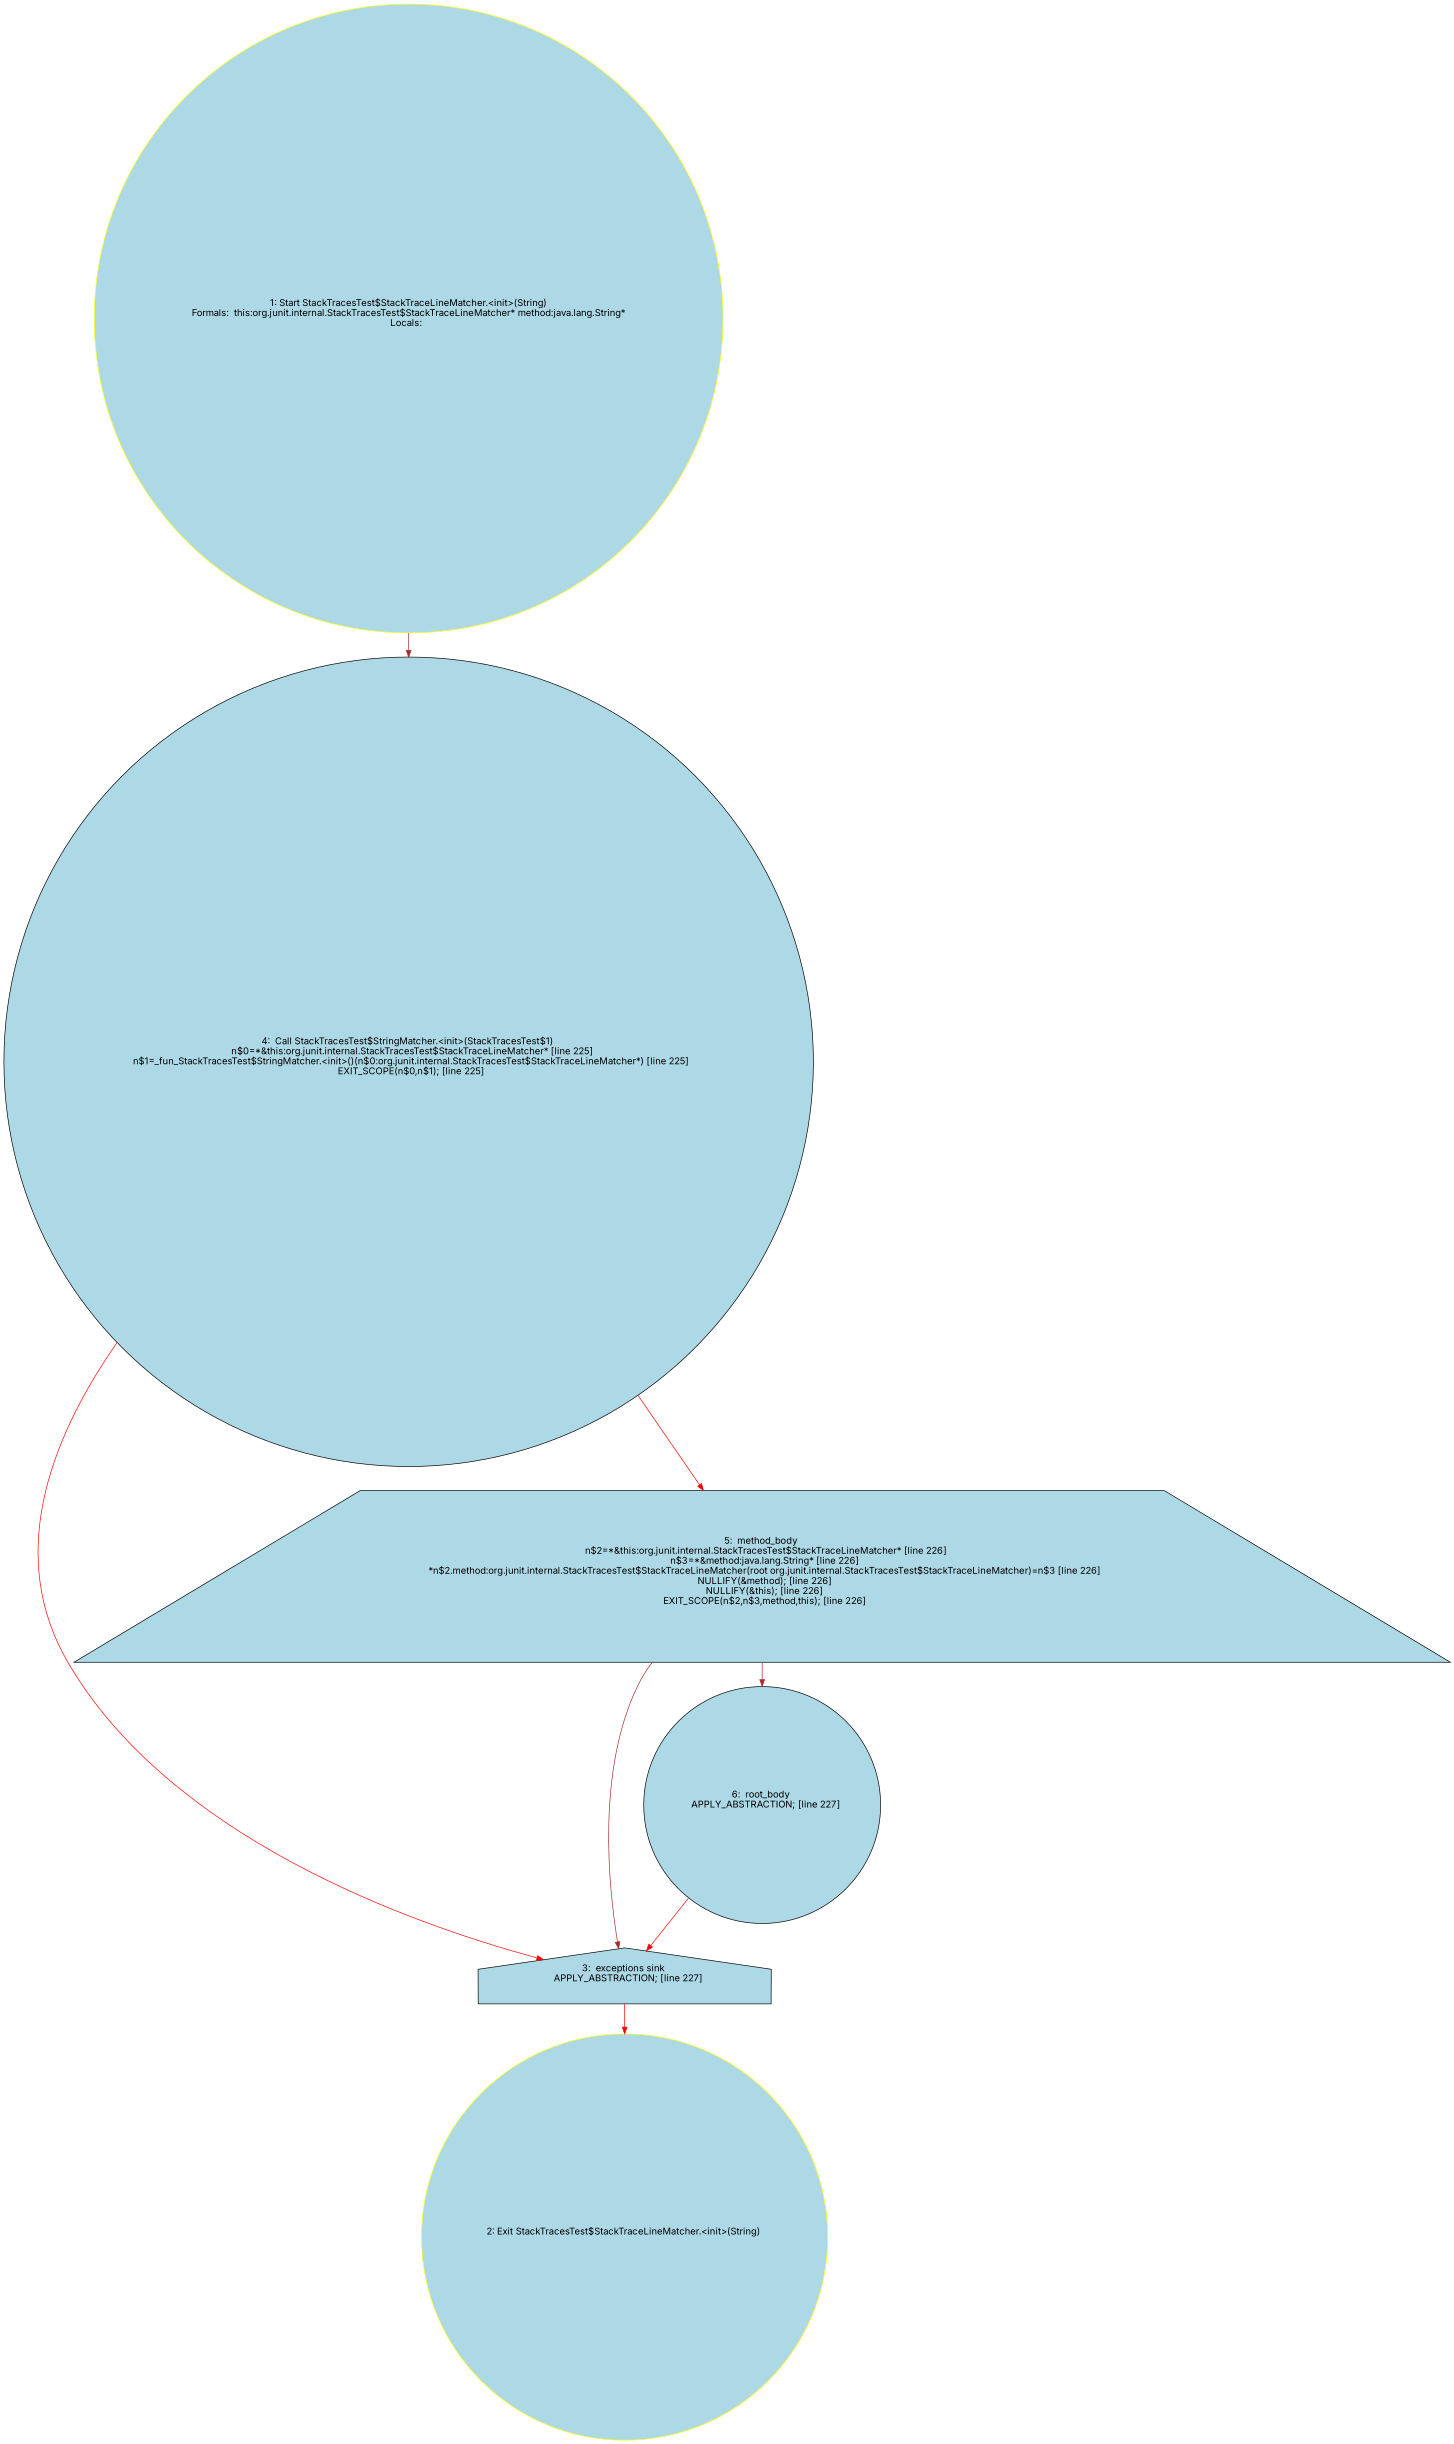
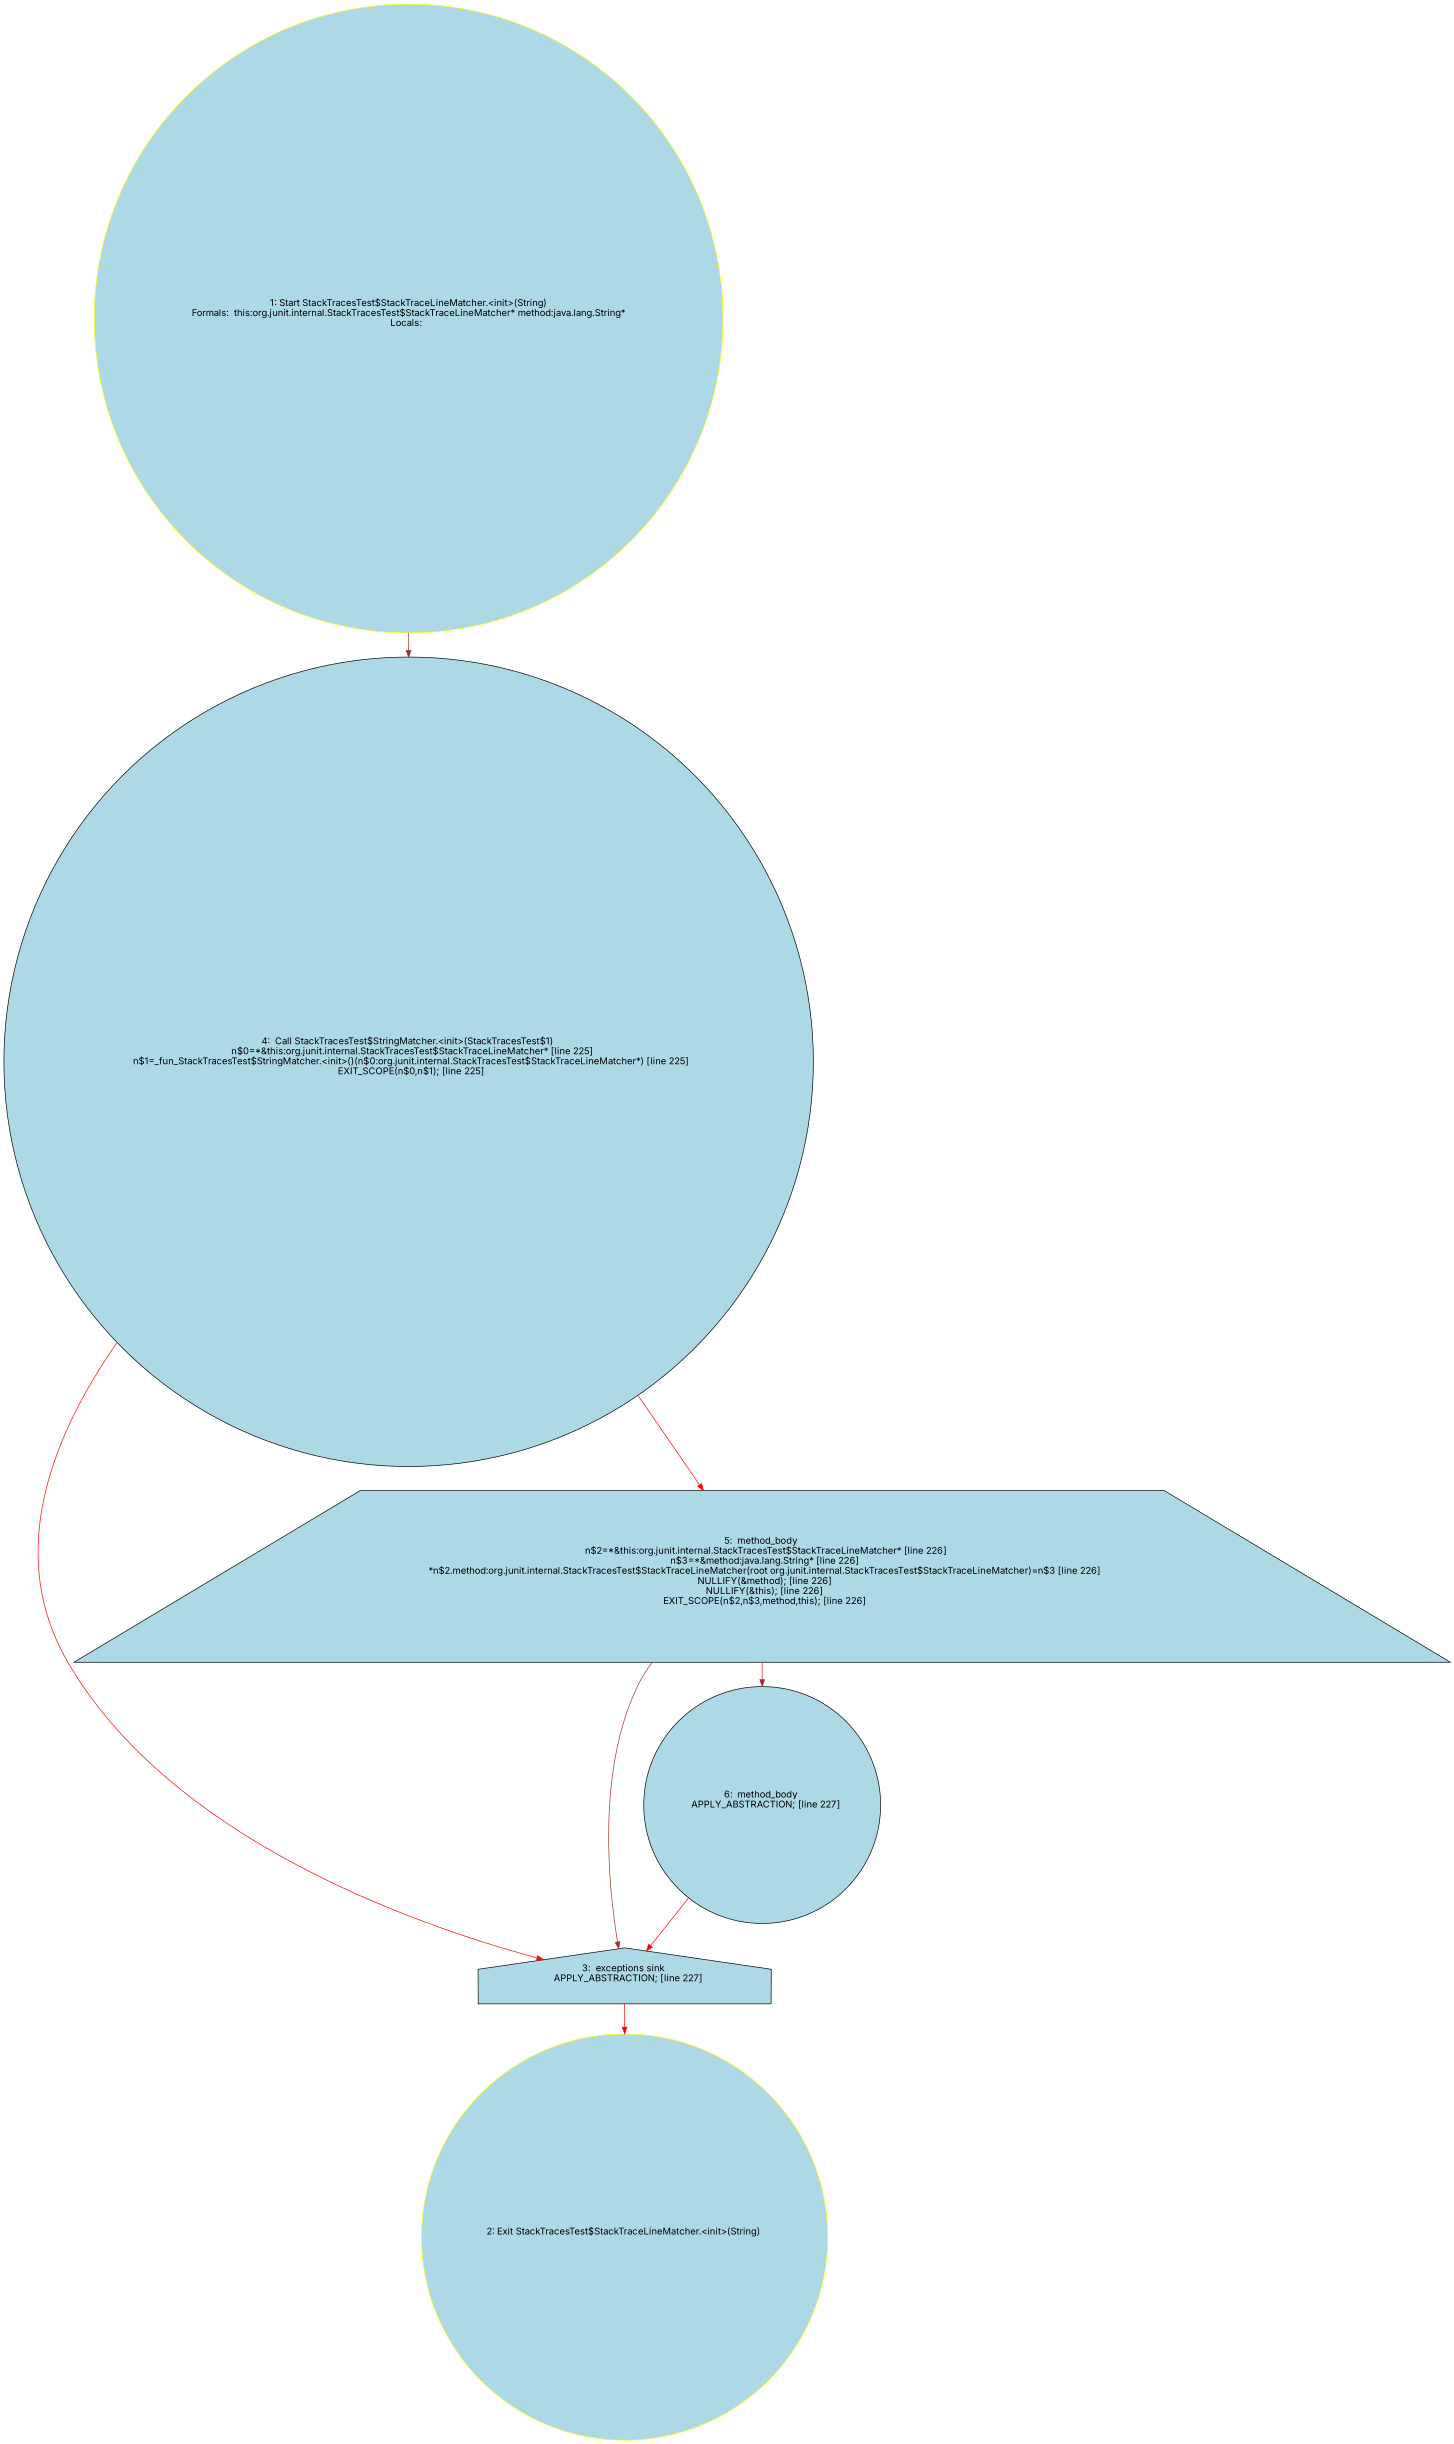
(762, 1805) -> (762, 1805)
